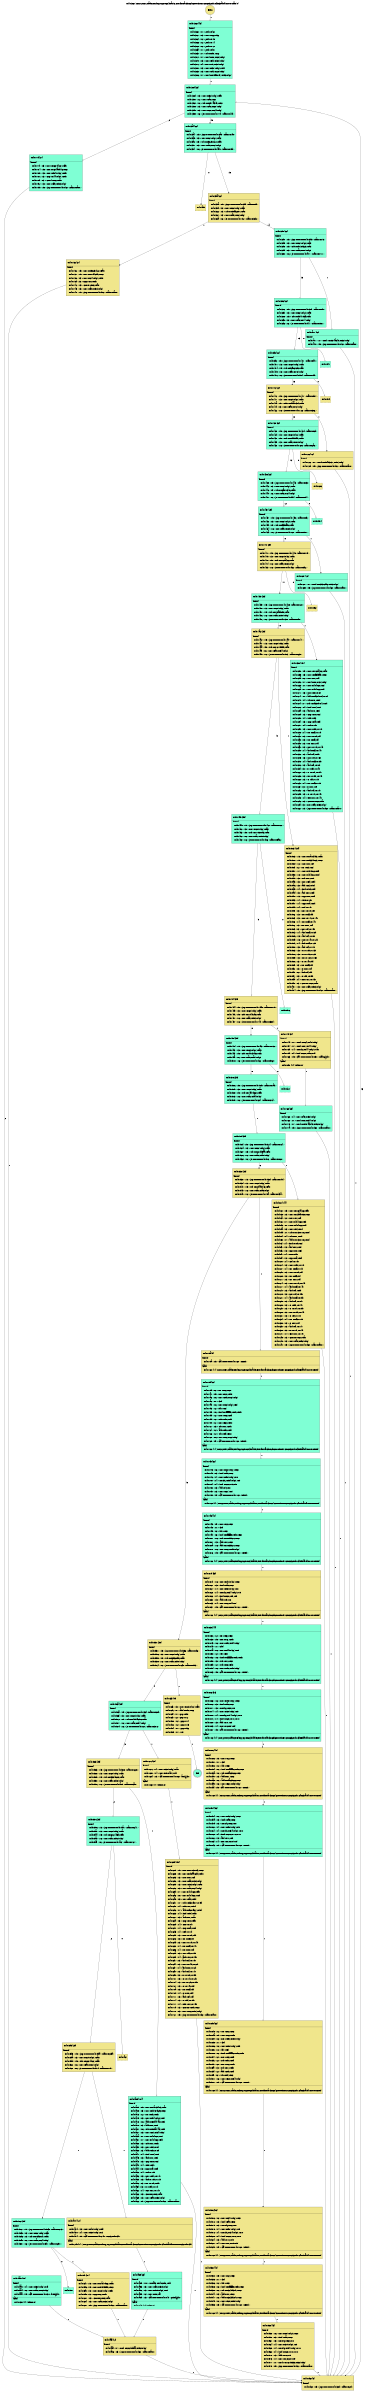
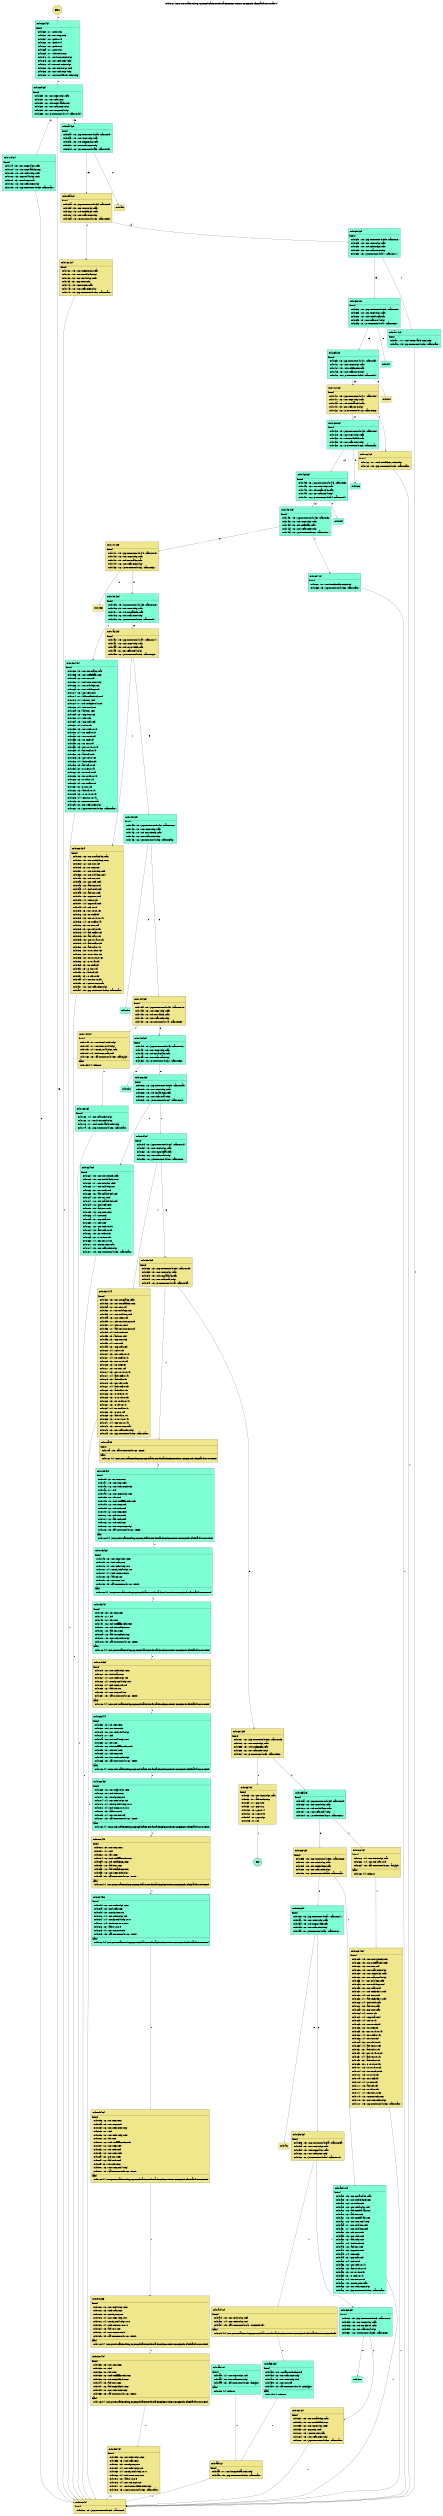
(317, 486) -> (355, 486)
none -> (107, 1210)
(118, 2322) -> (229, 2499)
